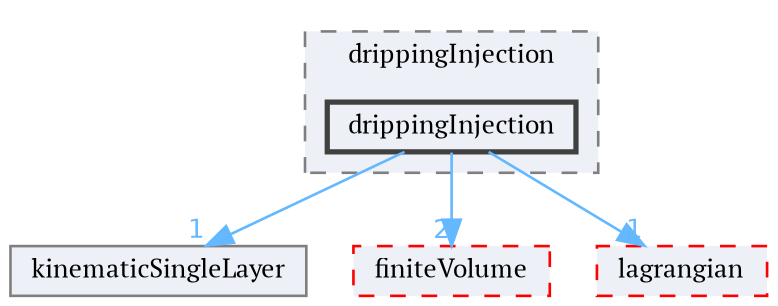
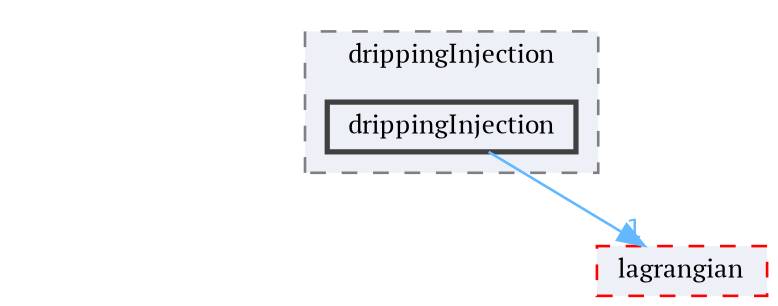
(158, 271) -> none
(452, 271) -> none
